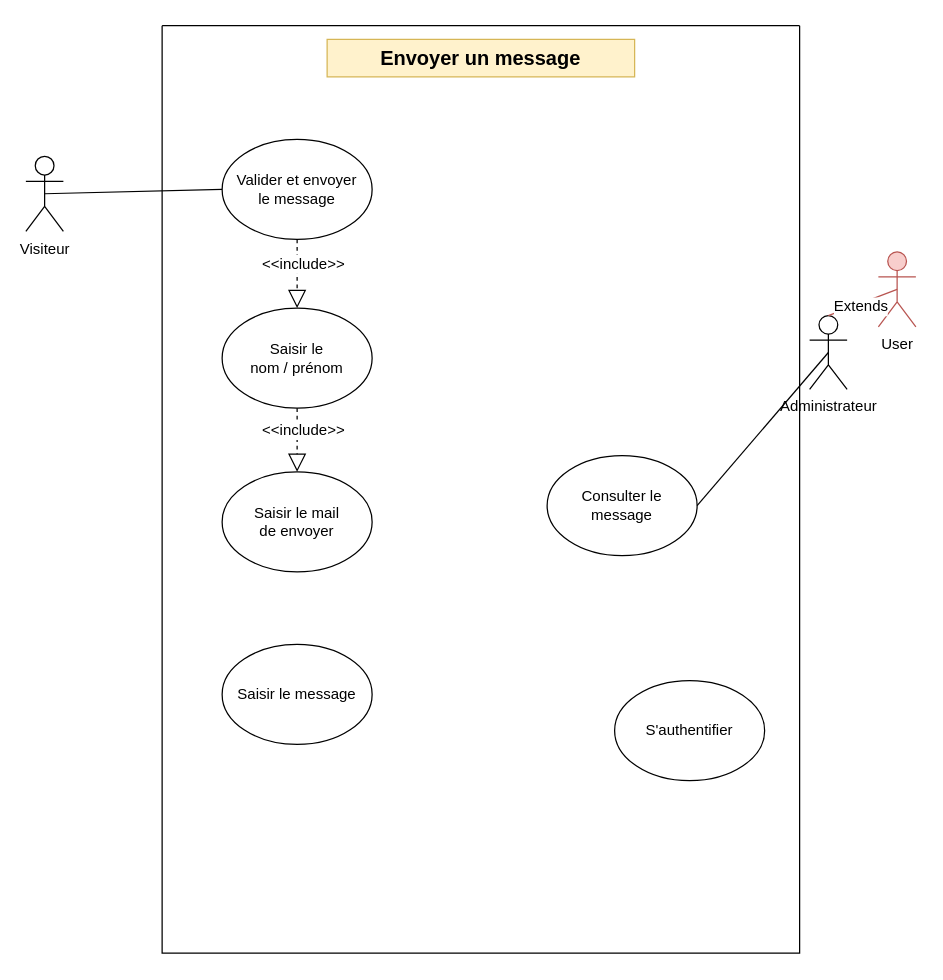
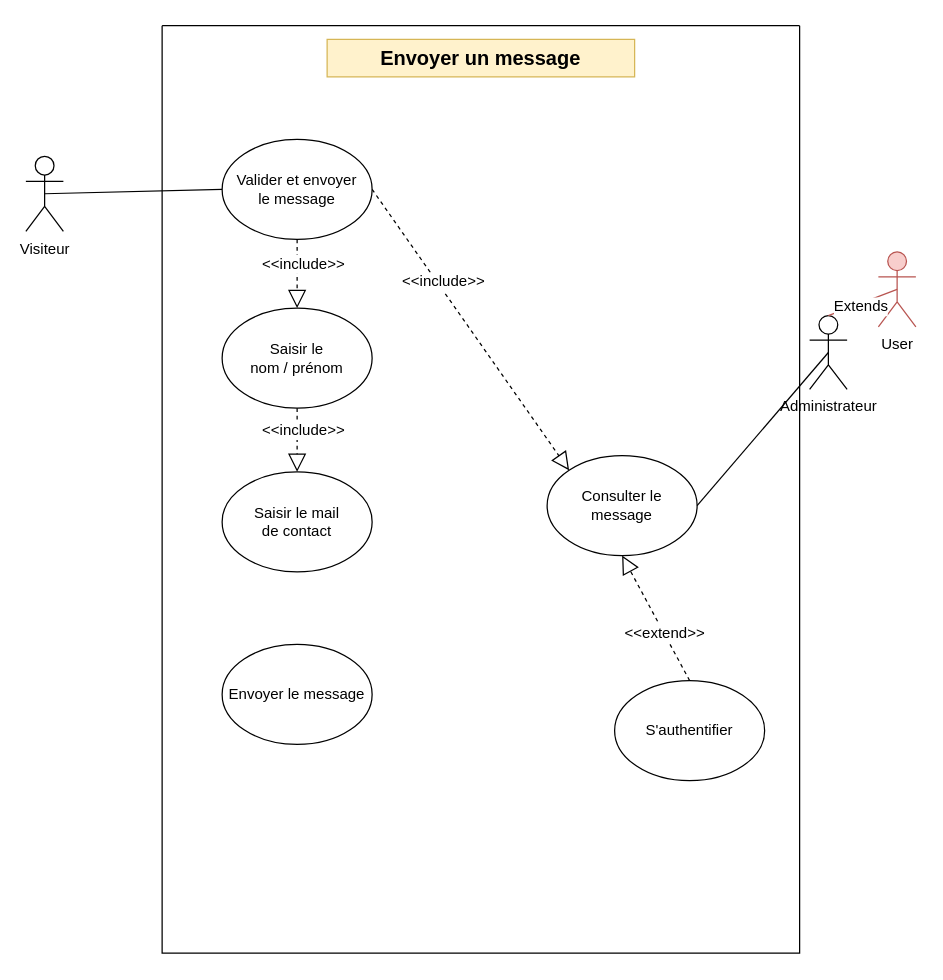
none -> (465, 322)
(297, 522) -> (297, 522)
none -> (660, 627)
(297, 694) -> (297, 694)
